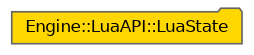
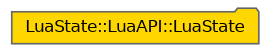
(127, 28) -> (135, 28)
